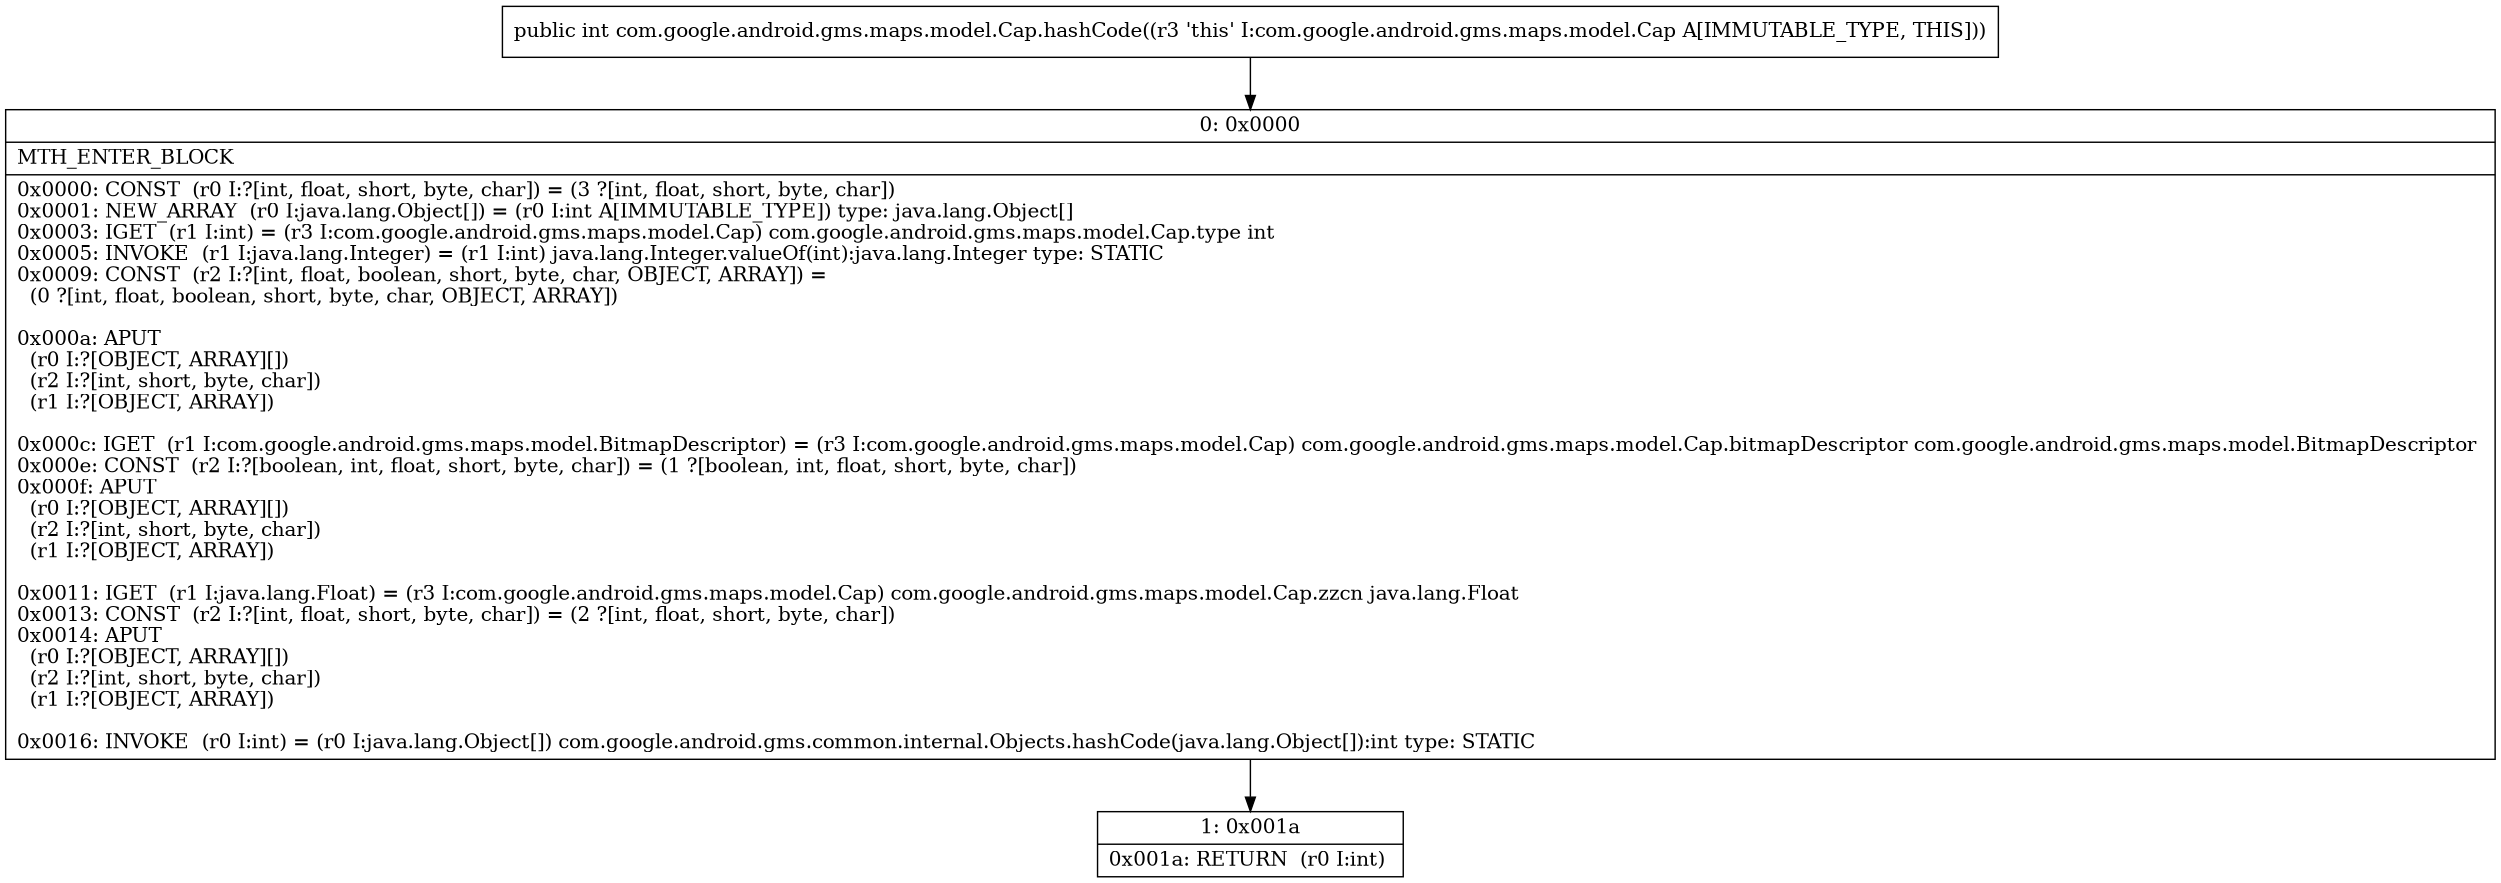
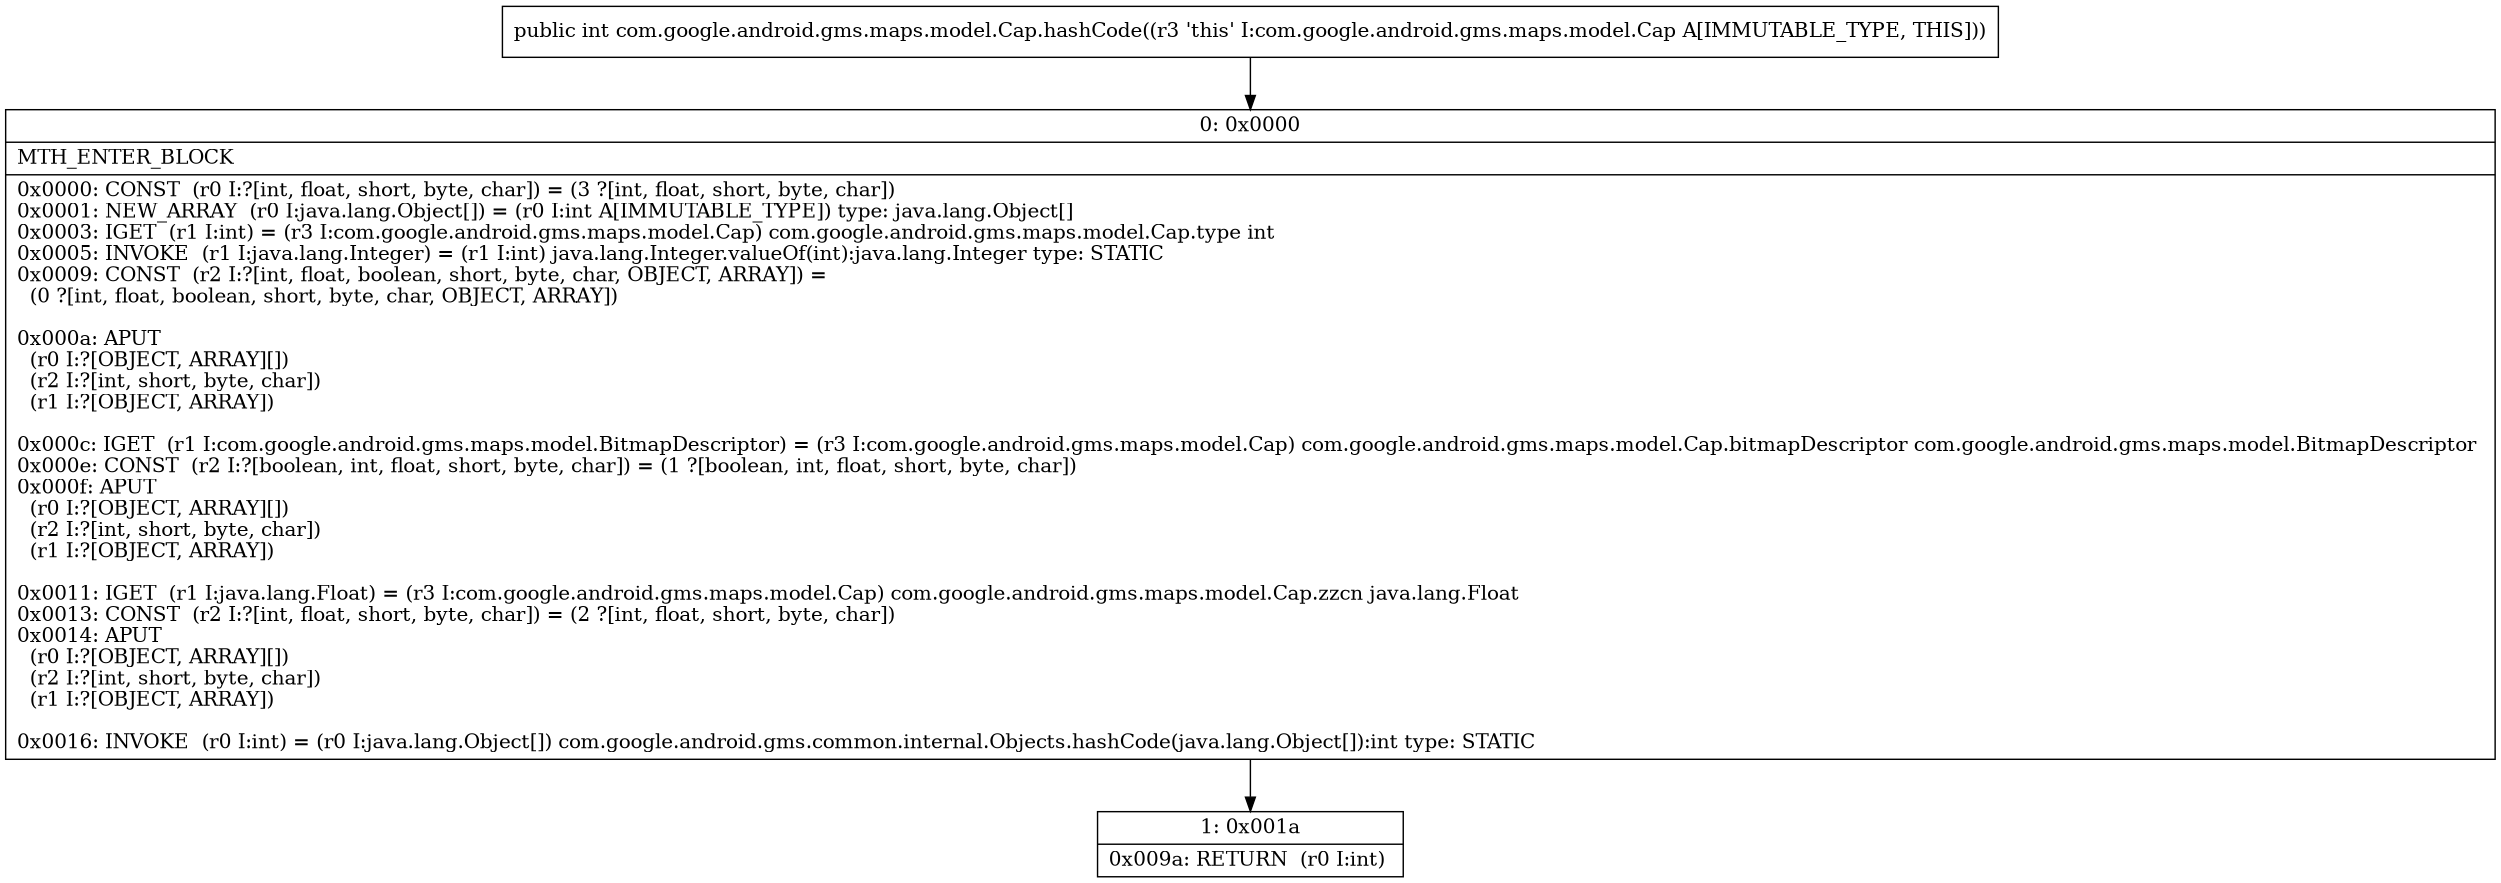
(1250, 860) -> (1250, 860)
